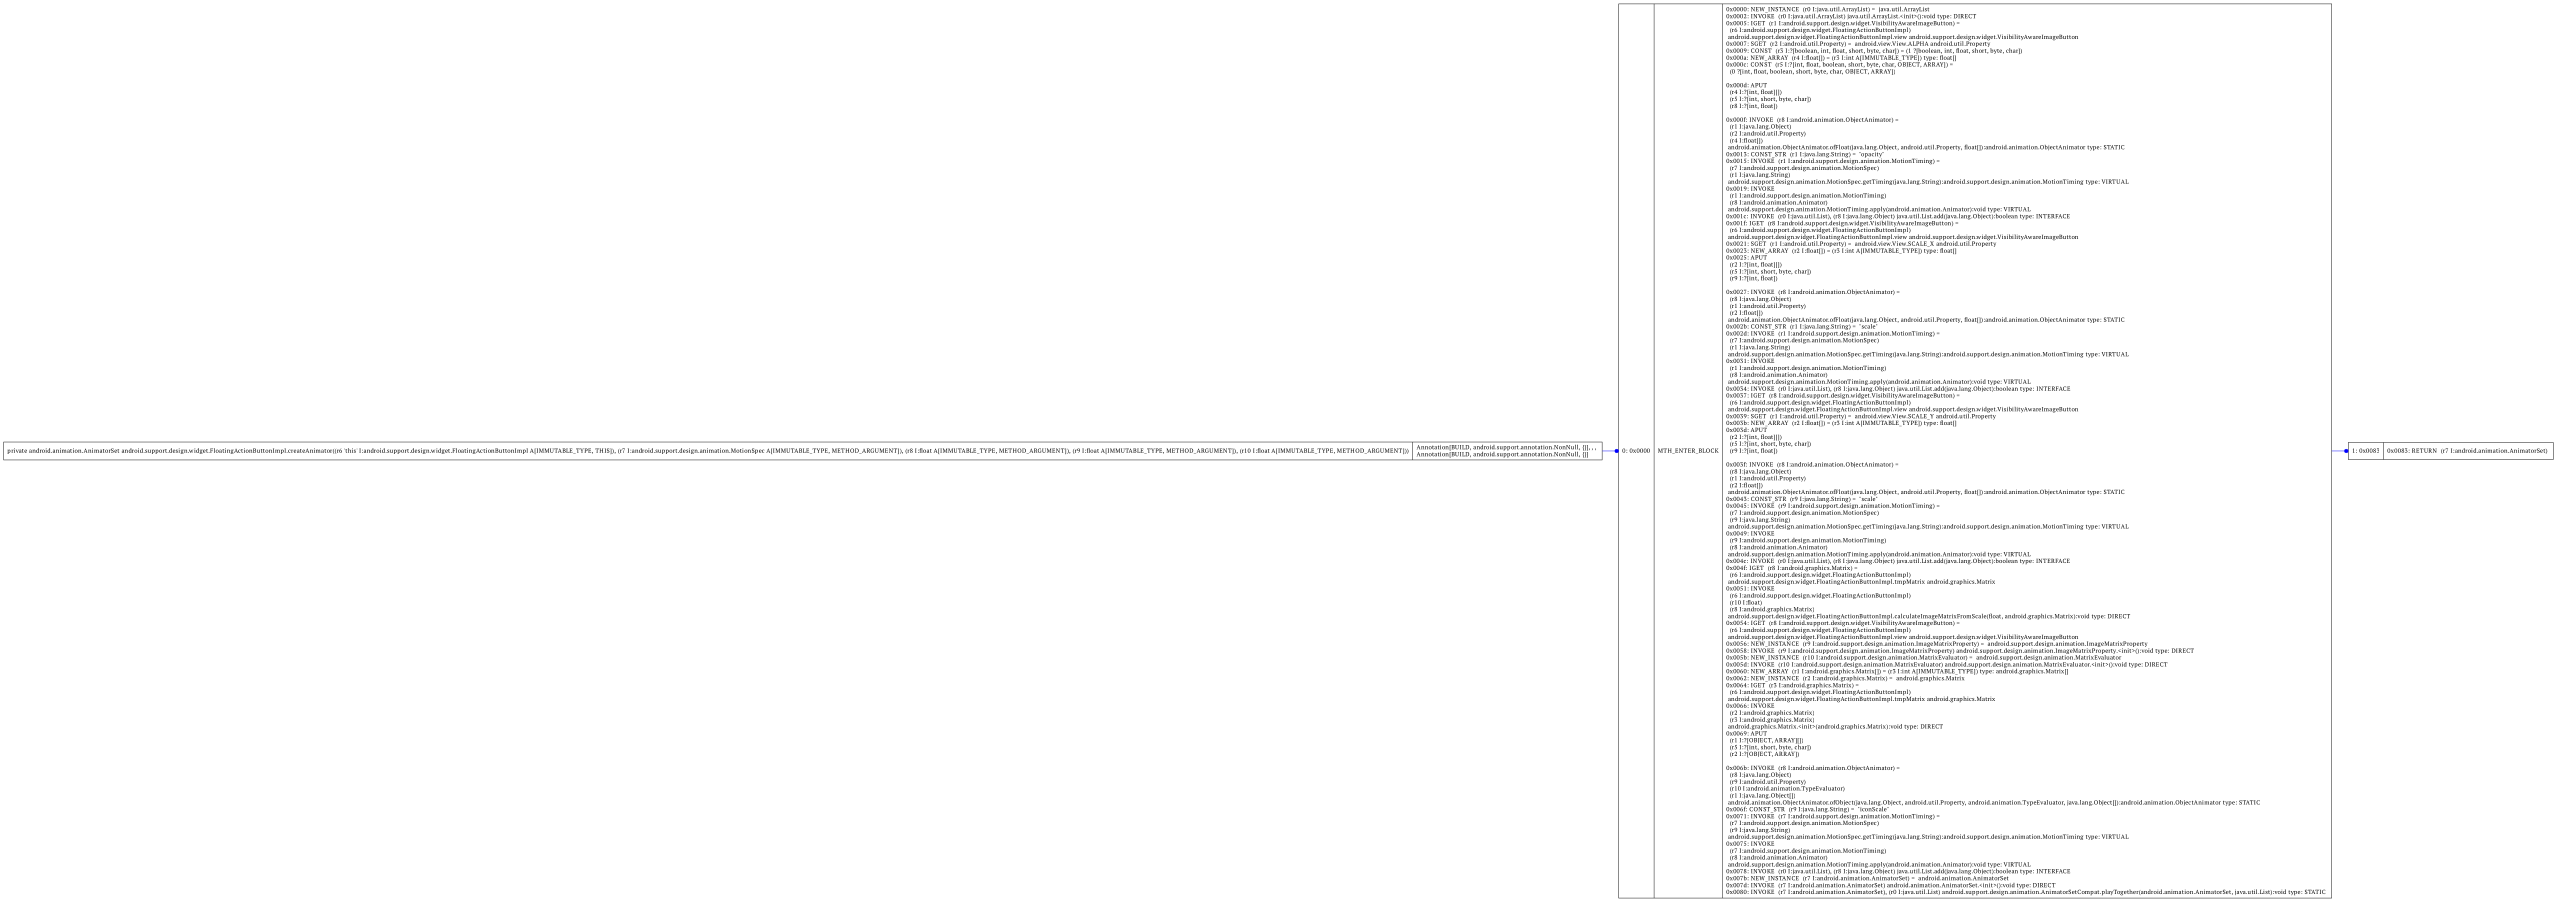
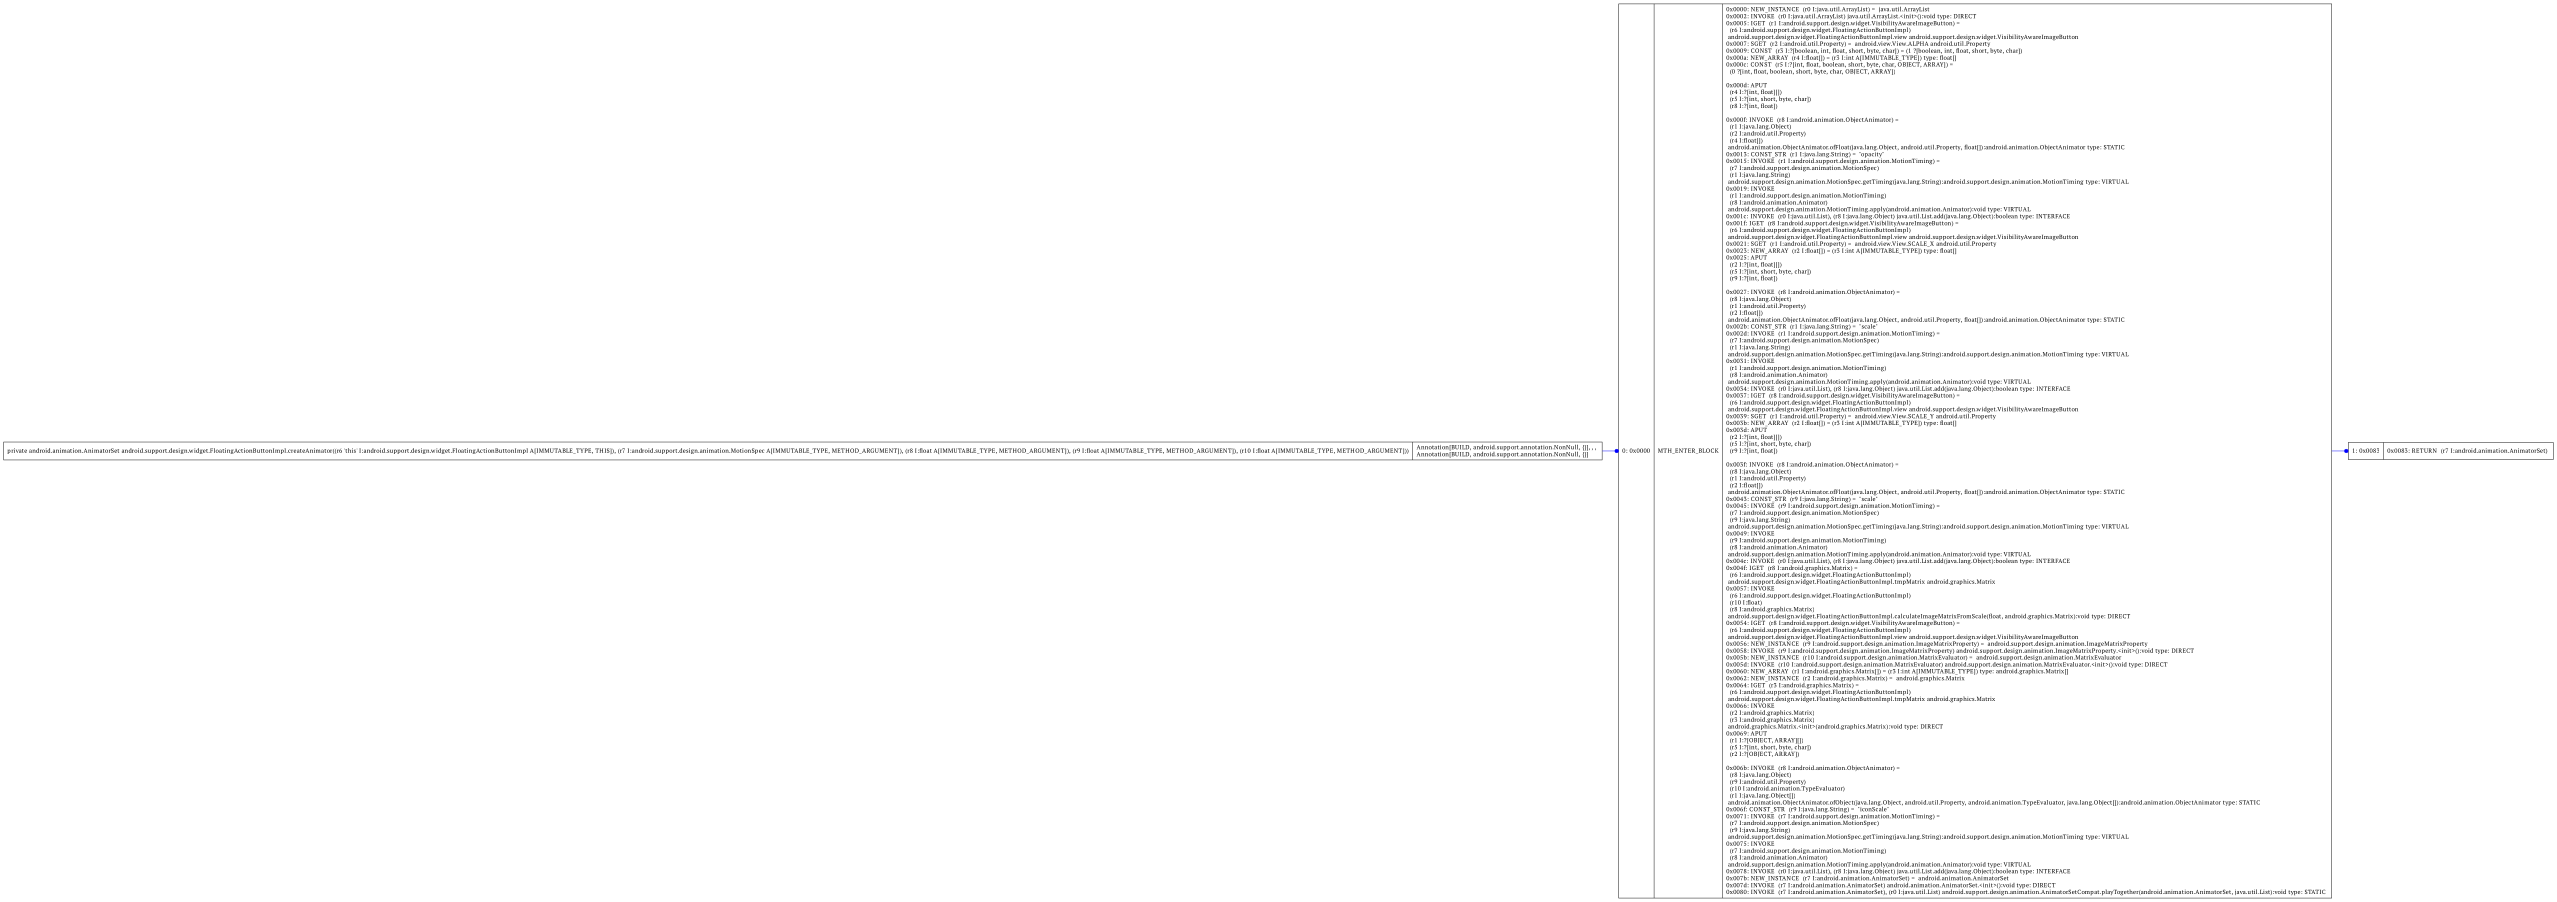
(1752, 589) -> (1752, 589)
